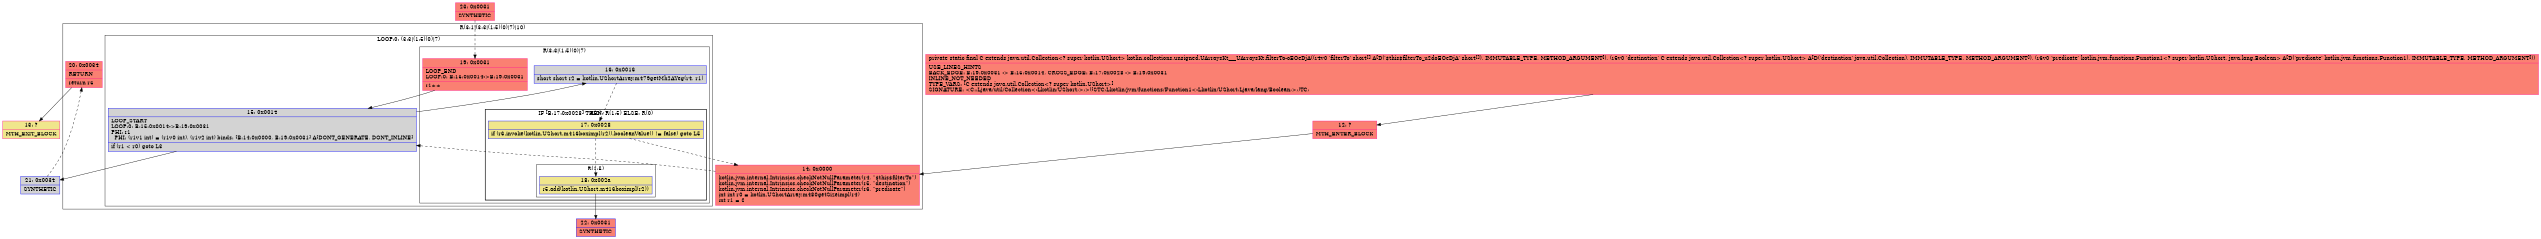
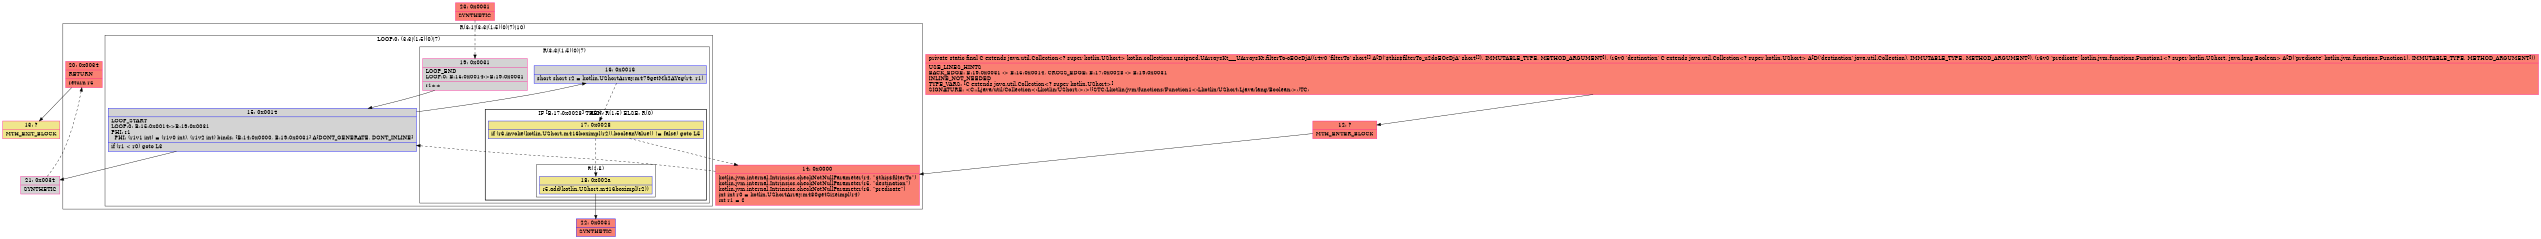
(475, 75) -> (475, 75)
(40, 185) -> (40, 185)
